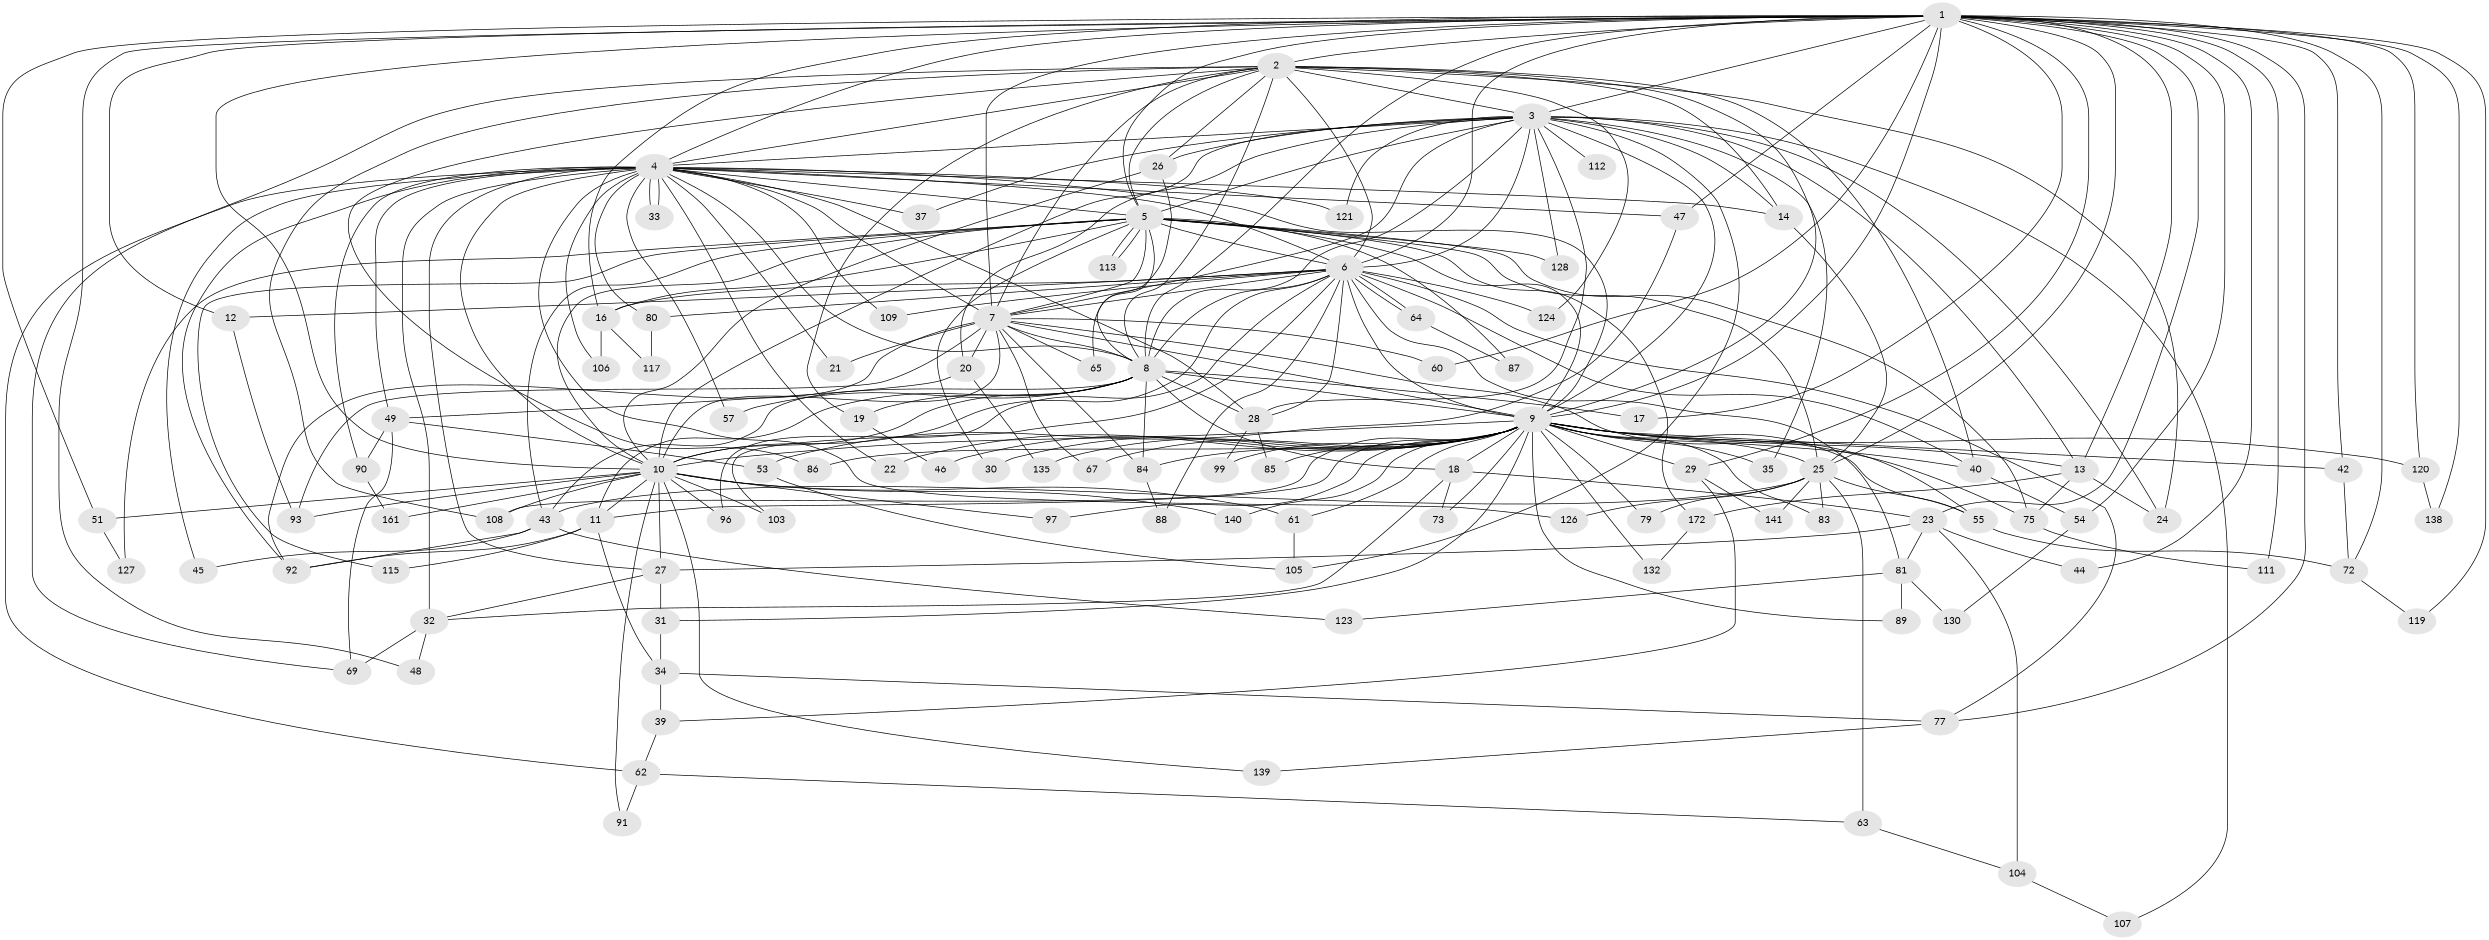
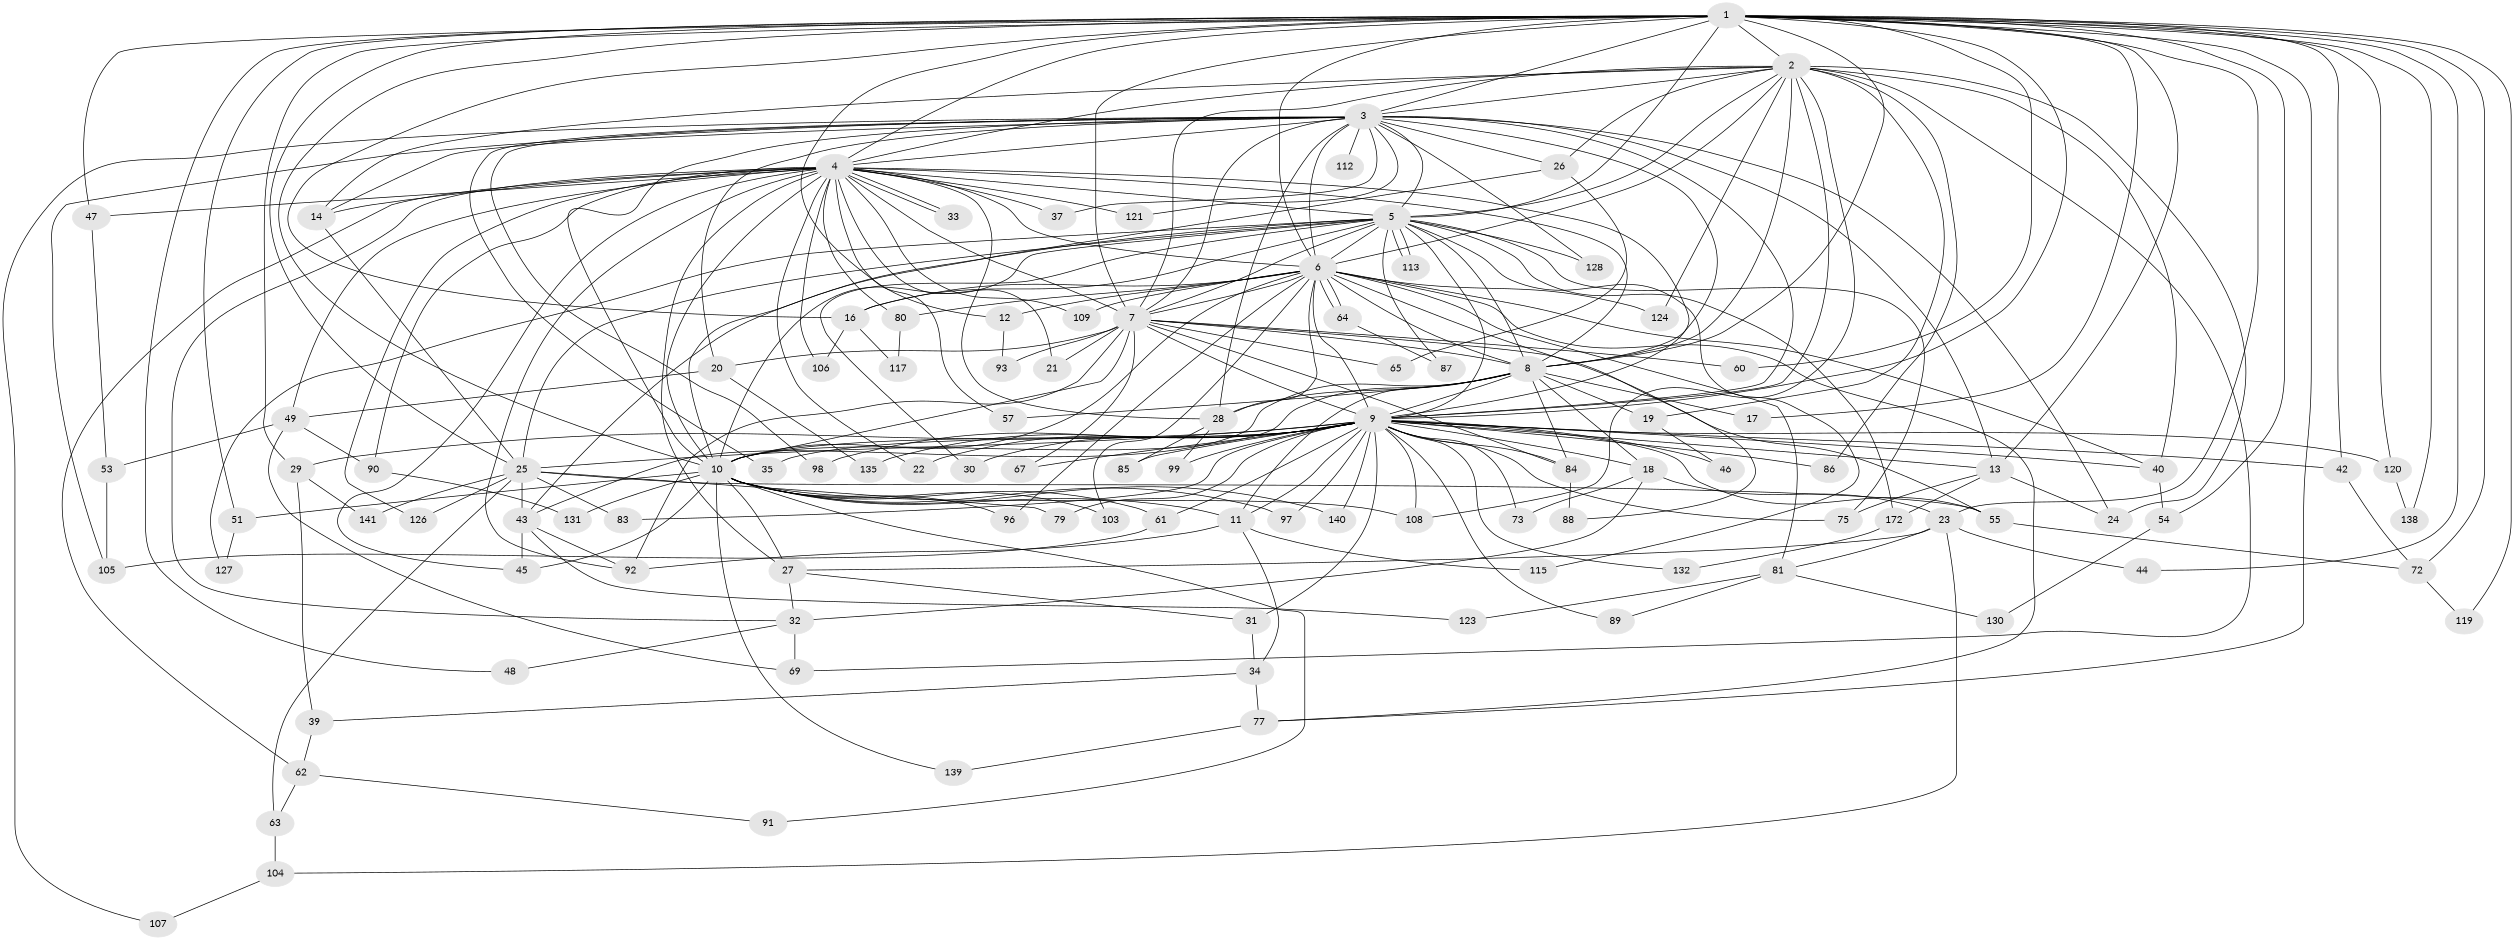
none -> (818, 470)
(477, 492) -> (633, 541)
(391, 520) -> (573, 520)
(2266, 571) -> none
